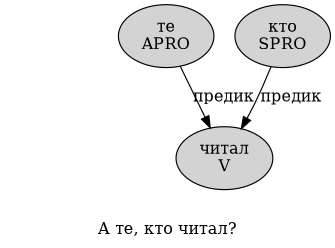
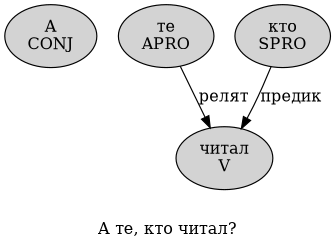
none -> (51, 36)
(224, 97) -> (224, 97)
